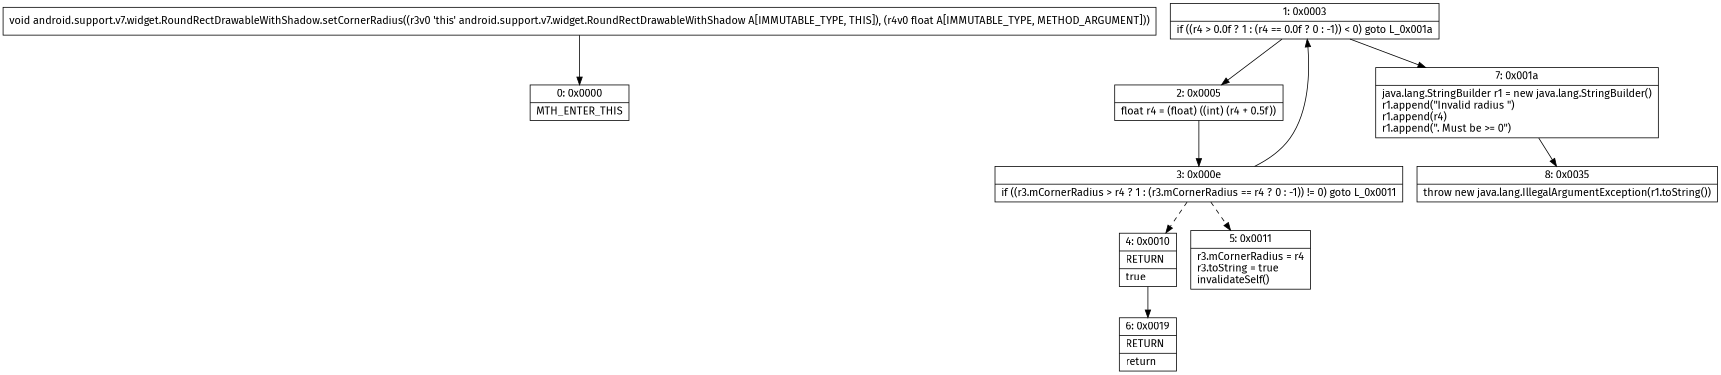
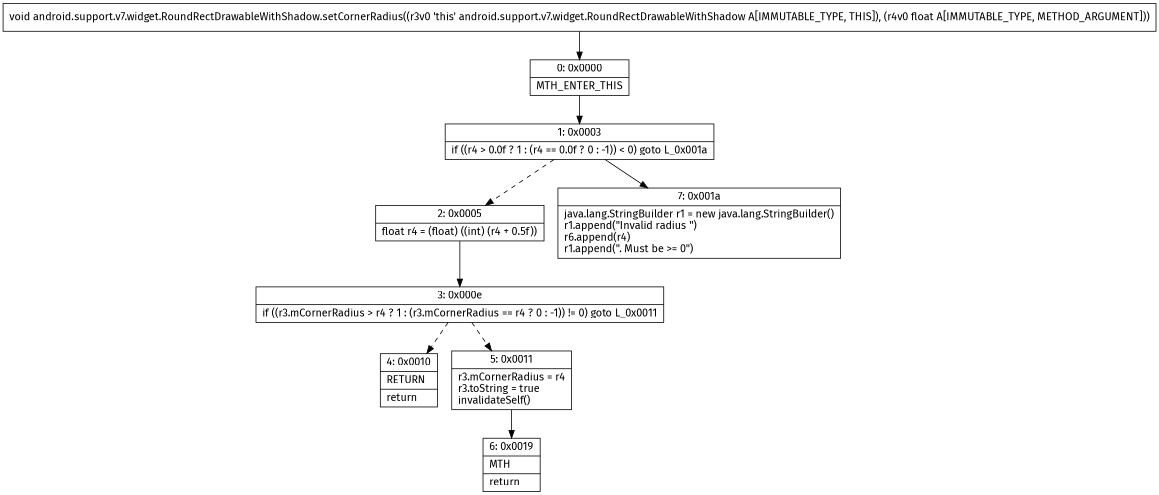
(1255, 60) -> (523, 180)
(1301, 116) -> (580, 106)
(1415, 117) -> (597, 237)
(1567, 184) -> none
(1136, 277) -> (402, 398)
(1148, 298) -> (512, 420)
(1145, 344) -> (500, 464)
